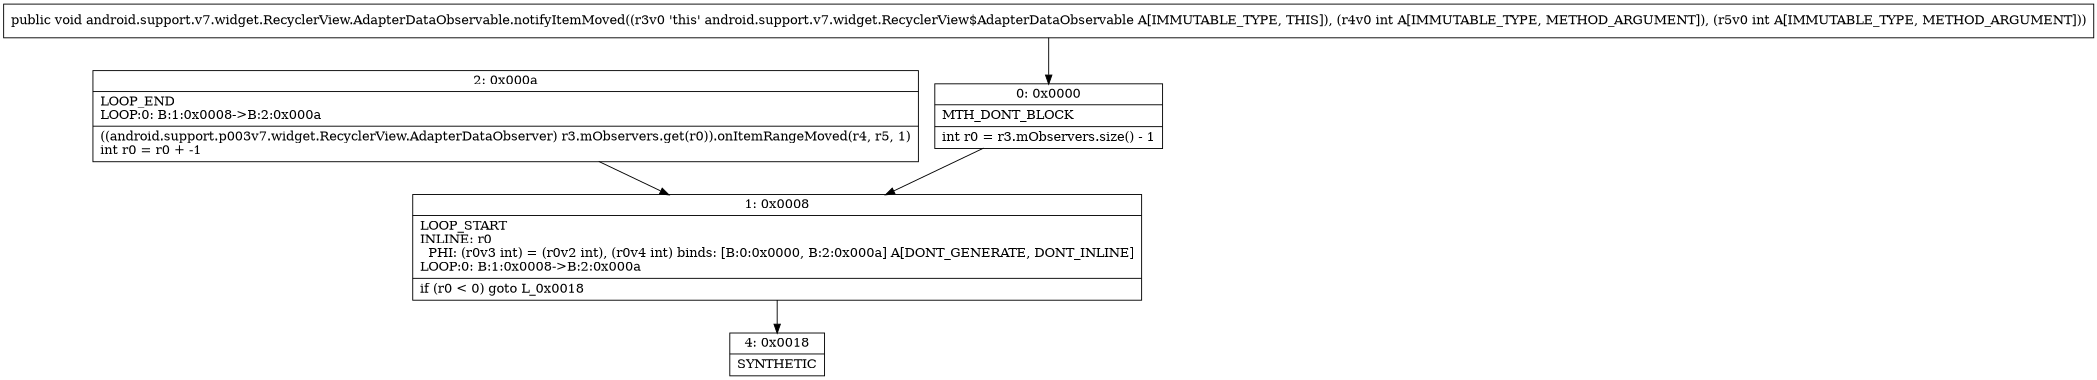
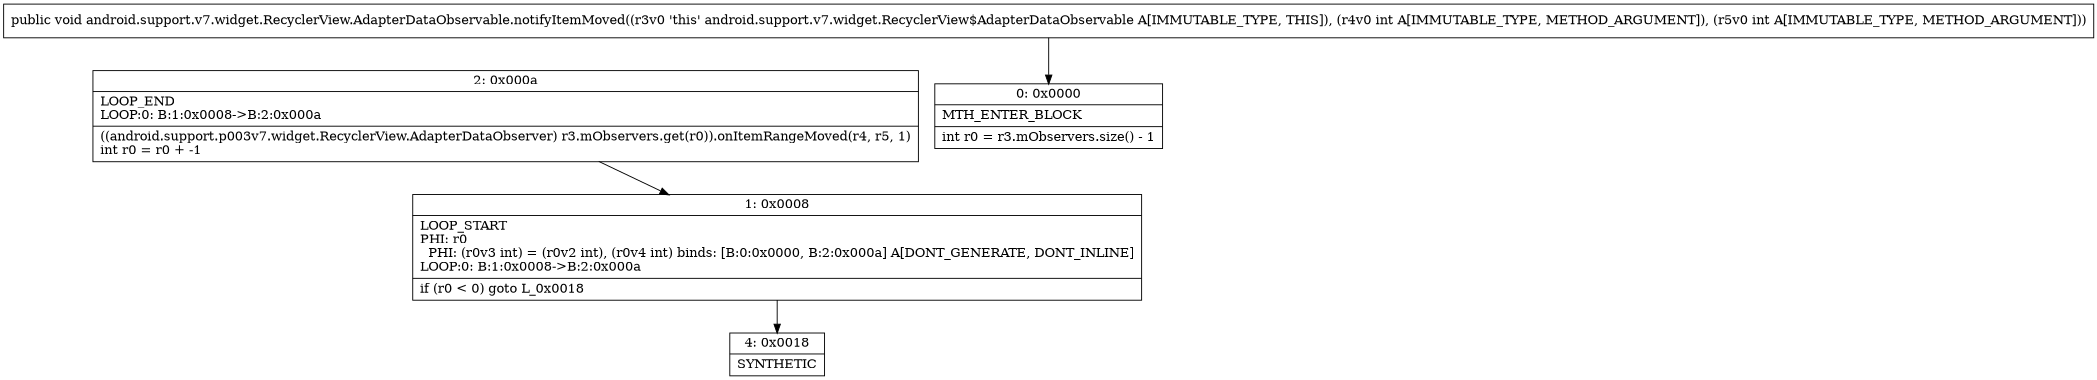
(1008, 115) -> (1012, 115)
(939, 170) -> none
(458, 240) -> (446, 240)
